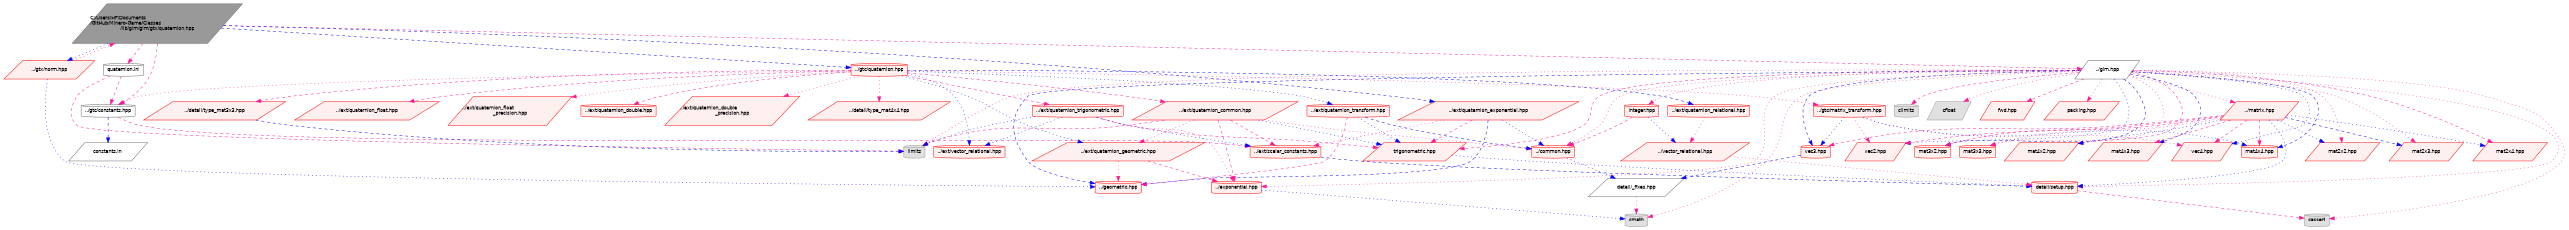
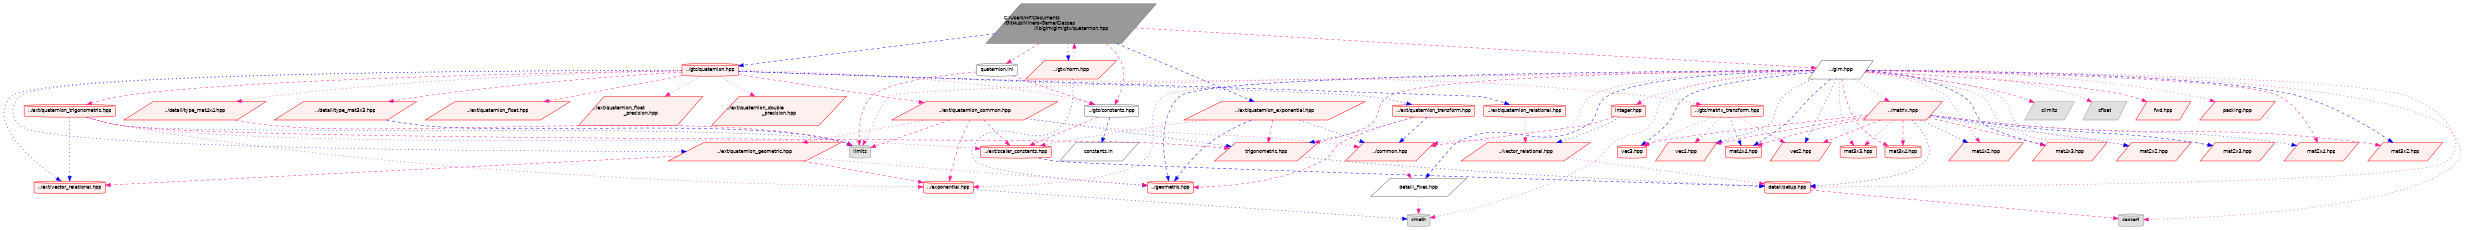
(618, 111) -> none
(1906, 111) -> (2050, 111)
(2182, 115) -> (1932, 88)
none -> (542, 126)
(1834, 129) -> (1681, 130)
(1171, 133) -> (530, 141)
(1553, 152) -> (1390, 152)
none -> (1903, 152)
(1933, 152) -> (2405, 152)
(1749, 165) -> (1606, 97)
(1590, 168) -> (1404, 169)
none -> (394, 171)
